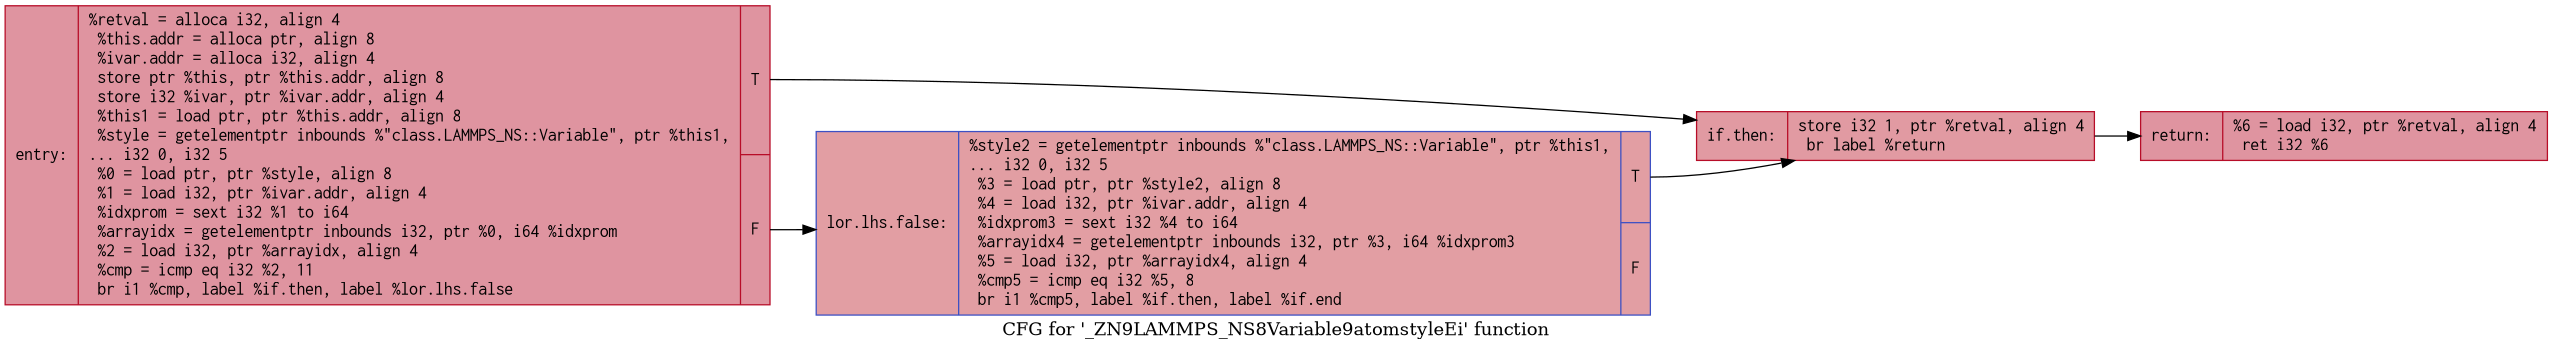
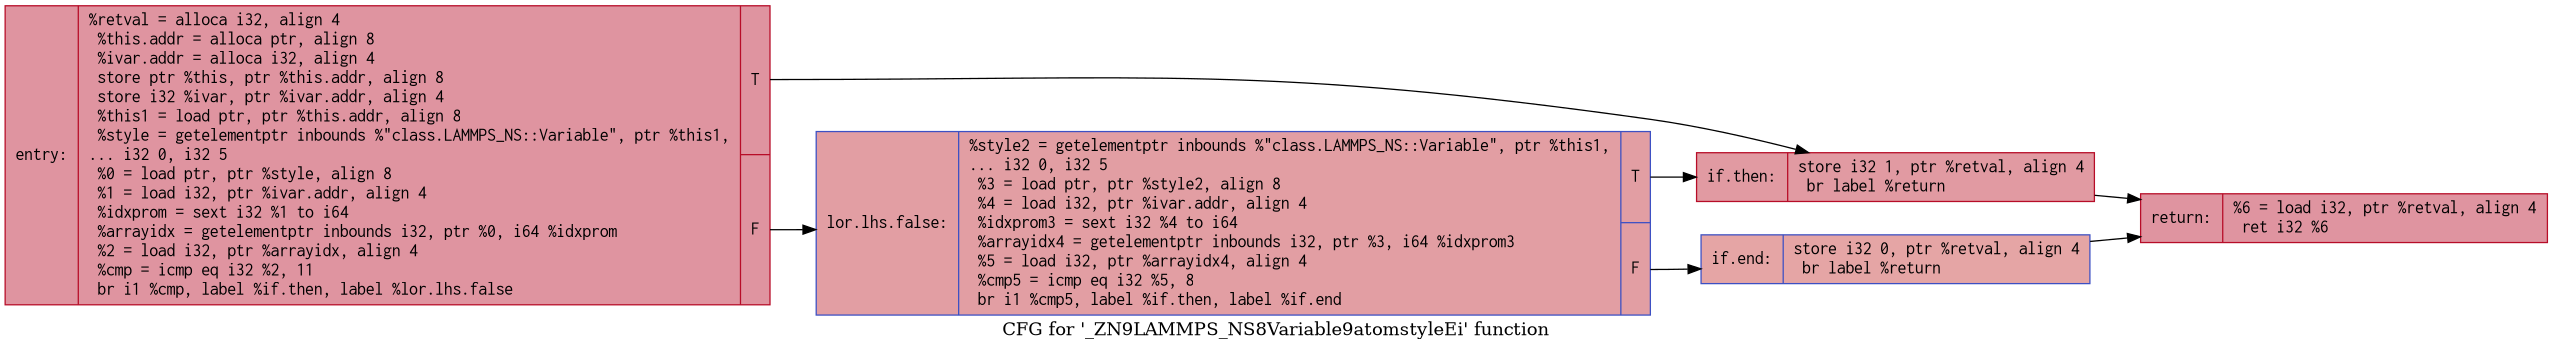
none -> (1895, 259)
